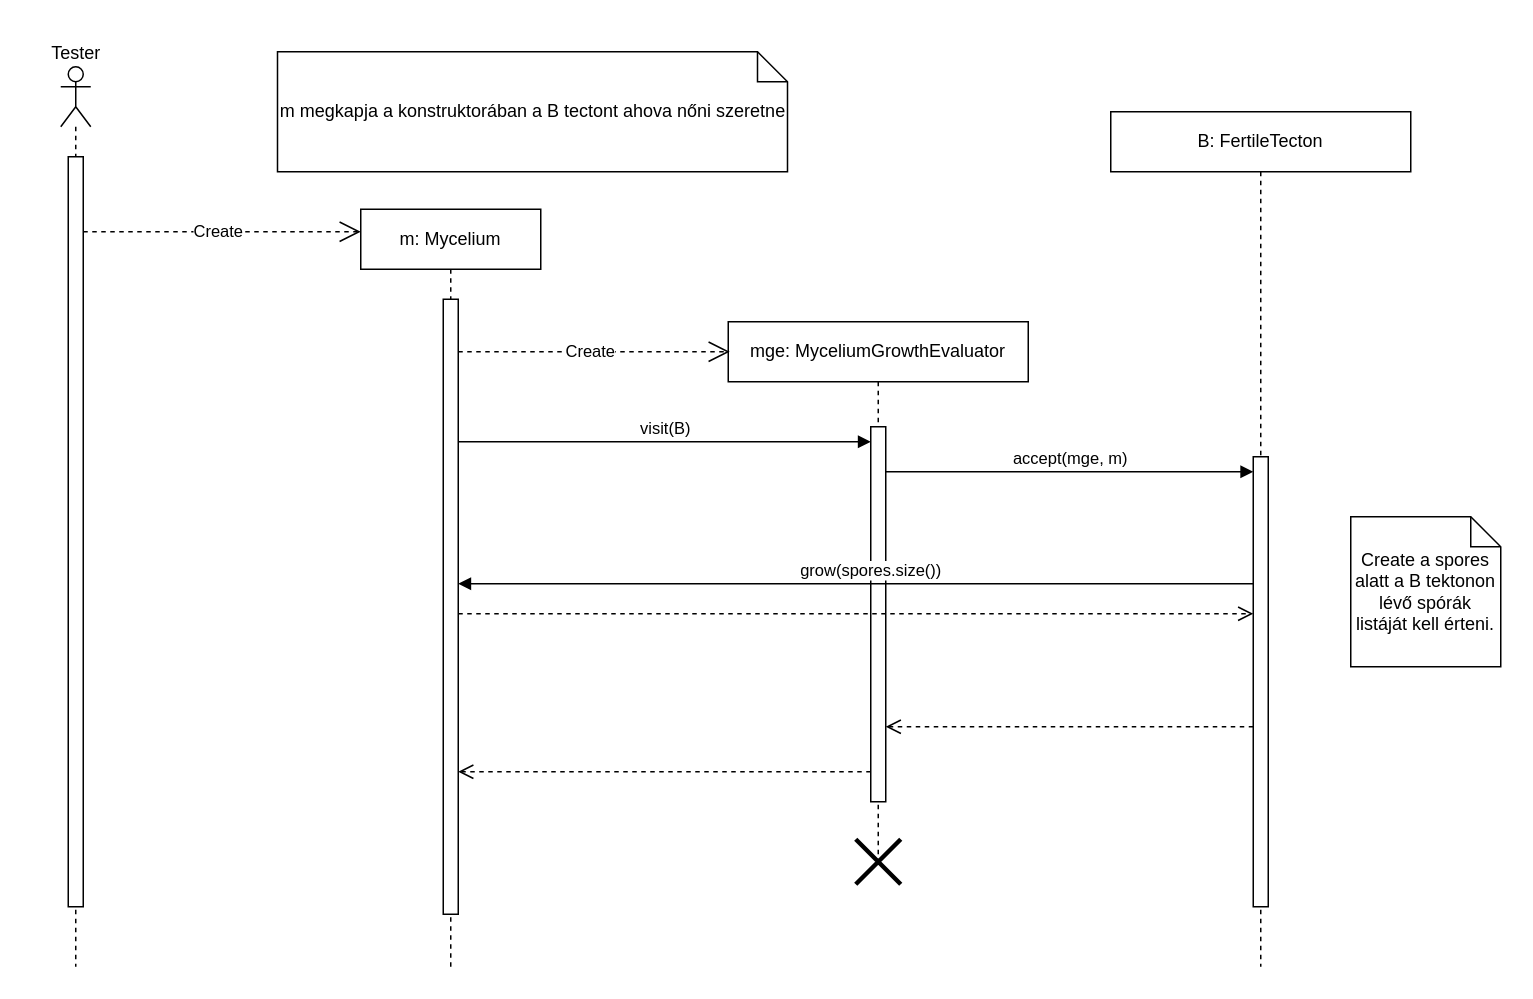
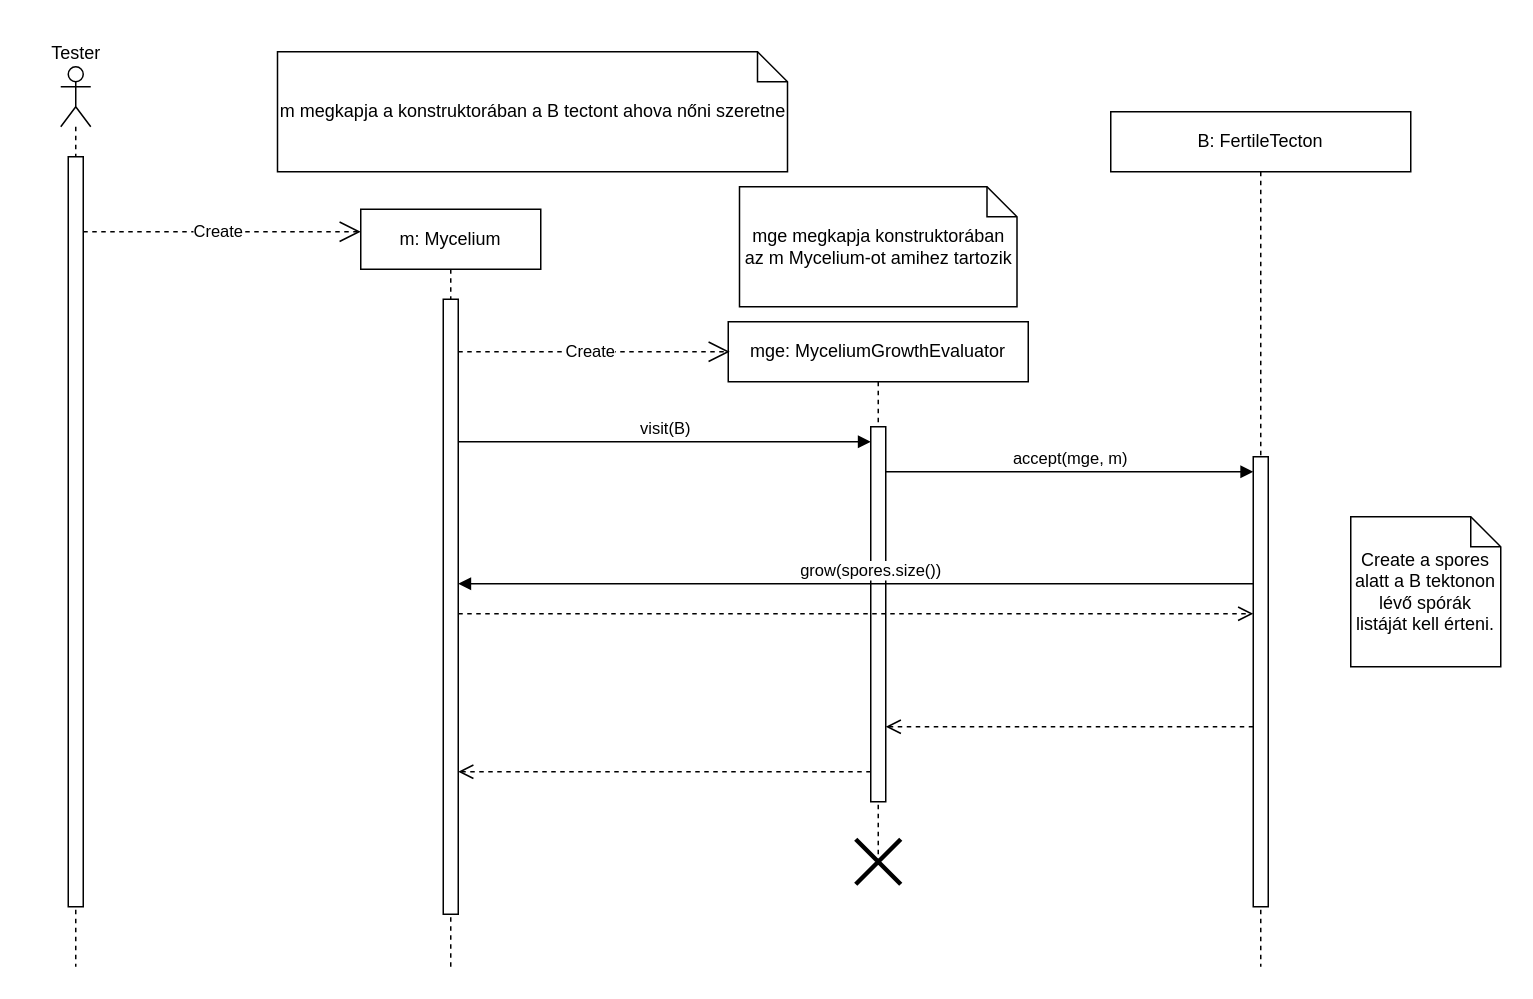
none -> (878, 247)
